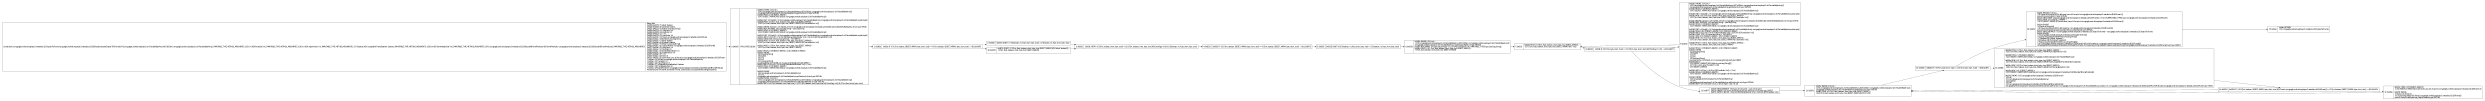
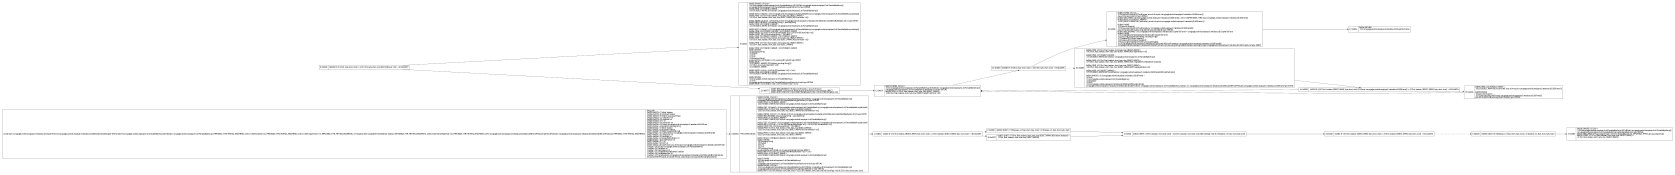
(1547, 47) -> none
